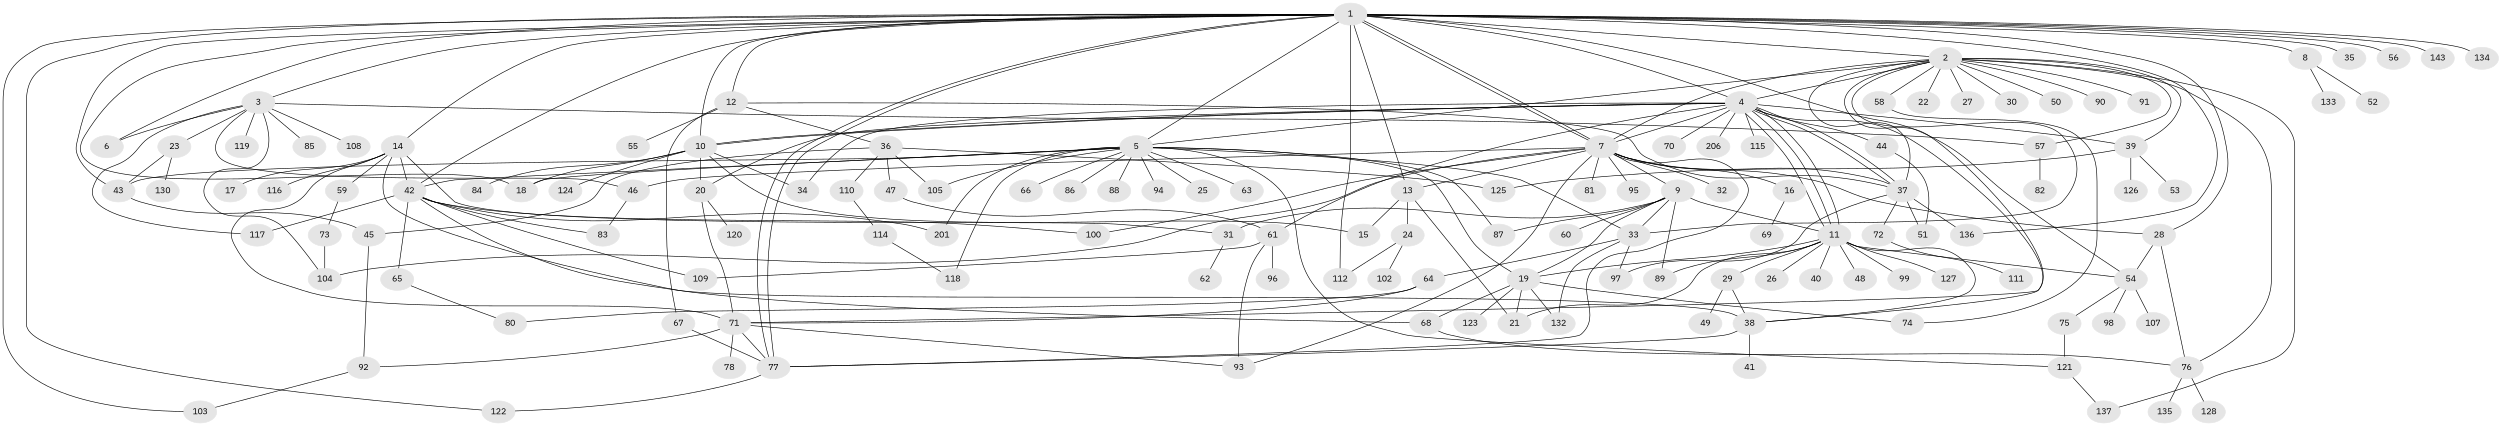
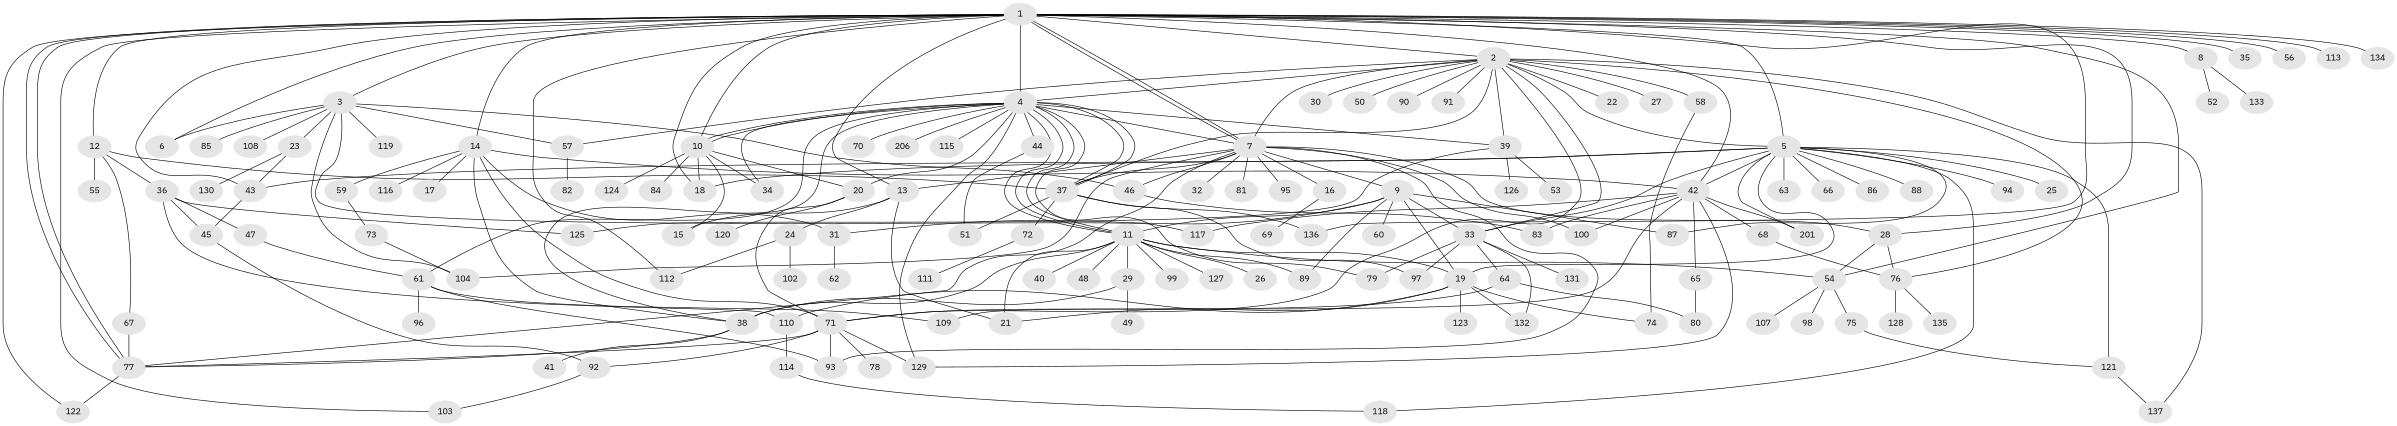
(2438, 58) -> (2333, 58)
(935, 191) -> none
none -> (1372, 279)
none -> (1572, 279)
(1469, 303) -> (1123, 301)
none -> (919, 368)
